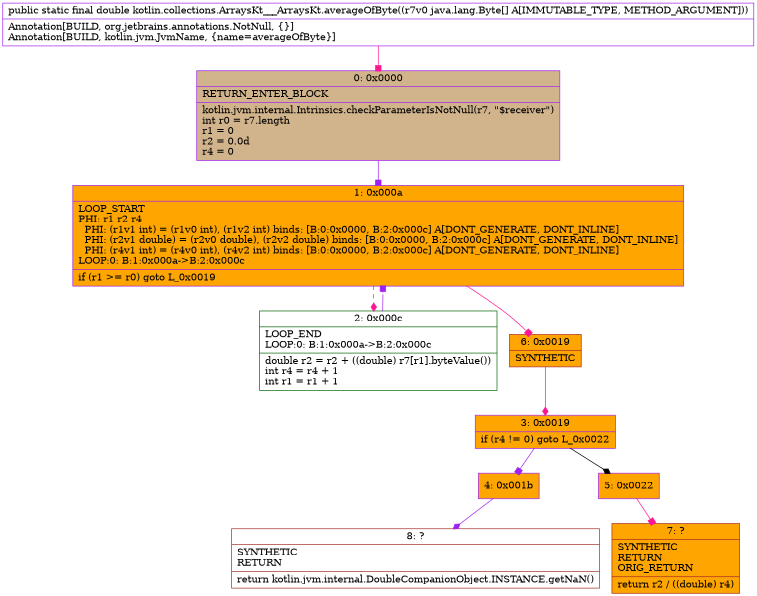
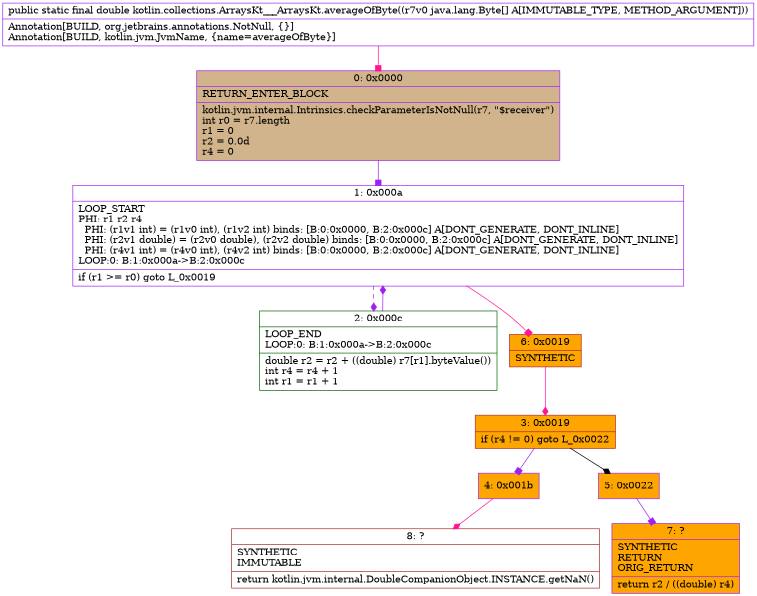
(378, 236) -> (378, 236)
(374, 294) -> (374, 294)
(383, 303) -> (383, 303)
(545, 432) -> (545, 432)
(643, 508) -> (643, 508)
(477, 511) -> (477, 511)
(676, 558) -> (676, 558)
(260, 563) -> (270, 563)
